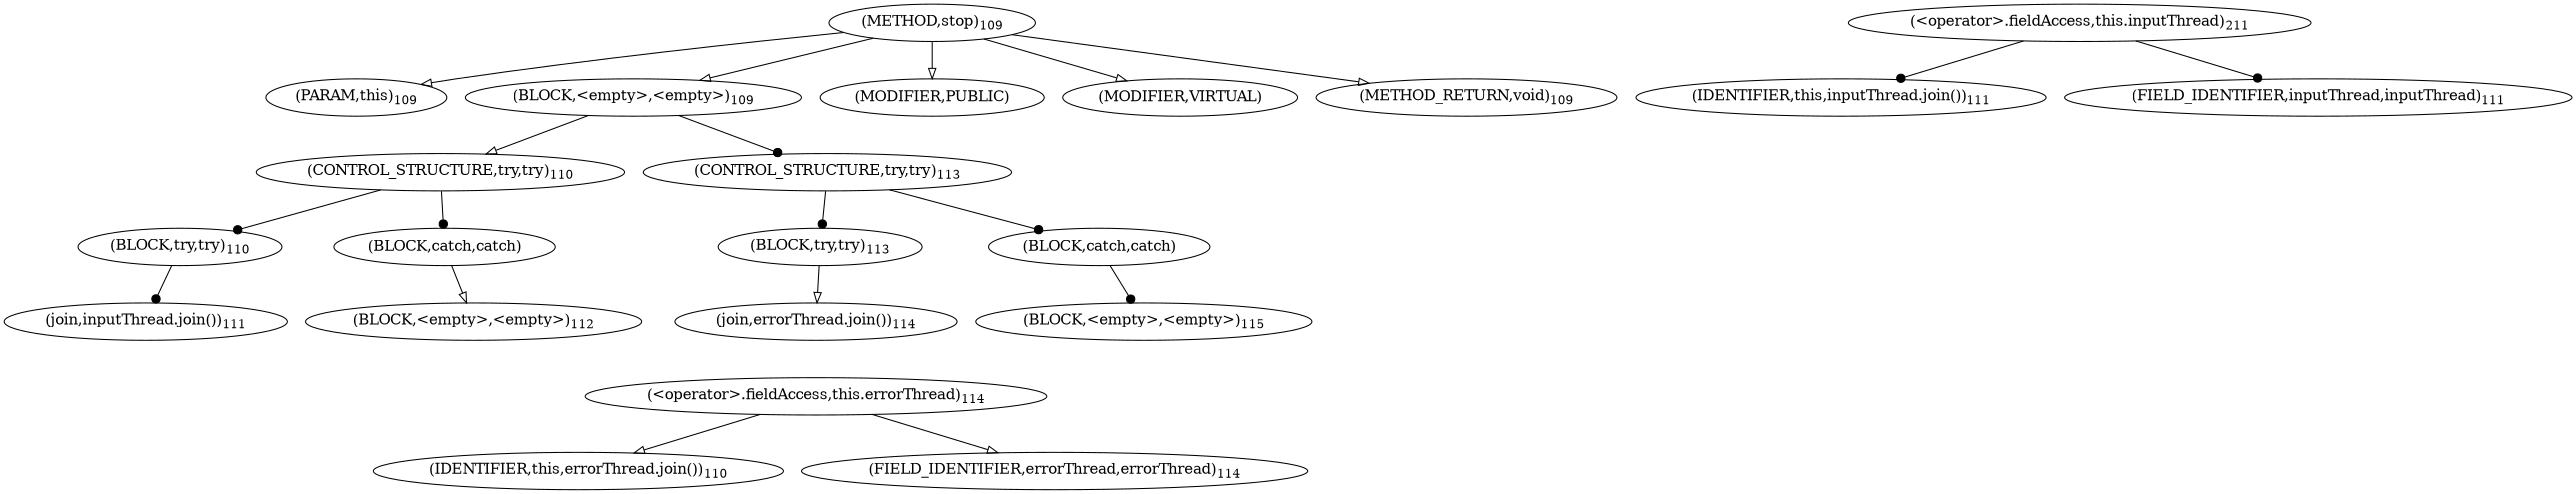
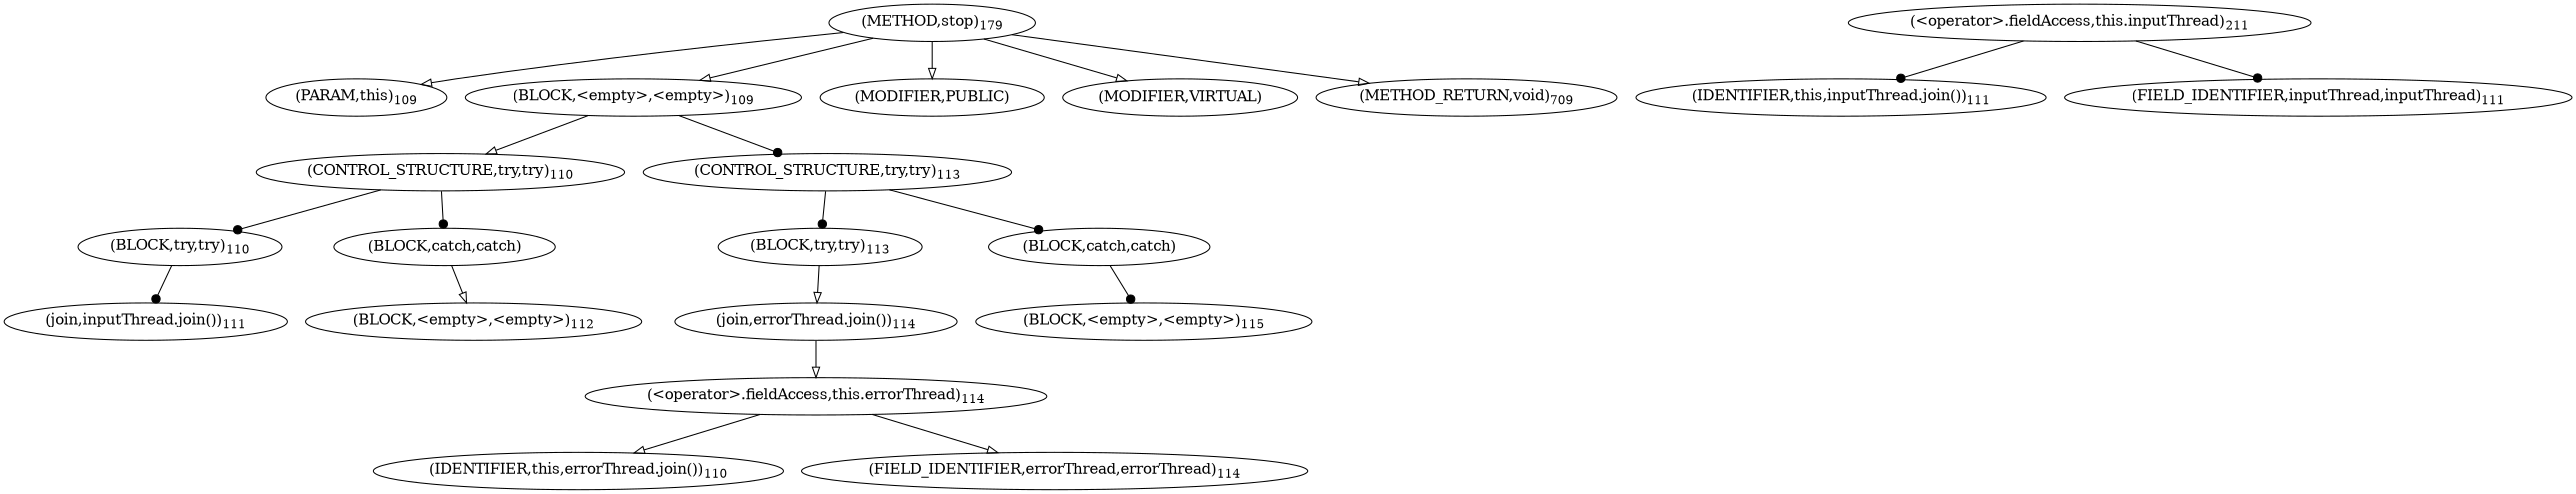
(991, 21) -> (991, 21)
(1562, 96) -> (1562, 96)
none -> (816, 354)
